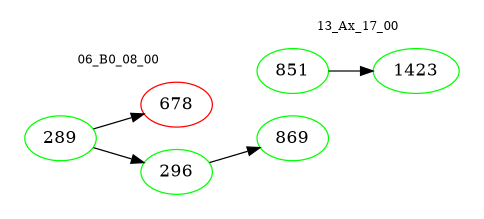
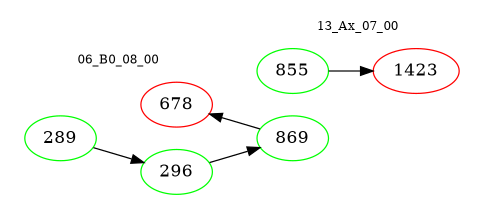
(358, 27) -> (358, 27)
(293, 71) -> (293, 71)
(416, 71) -> (416, 71)
(113, 123) -> (239, 123)
